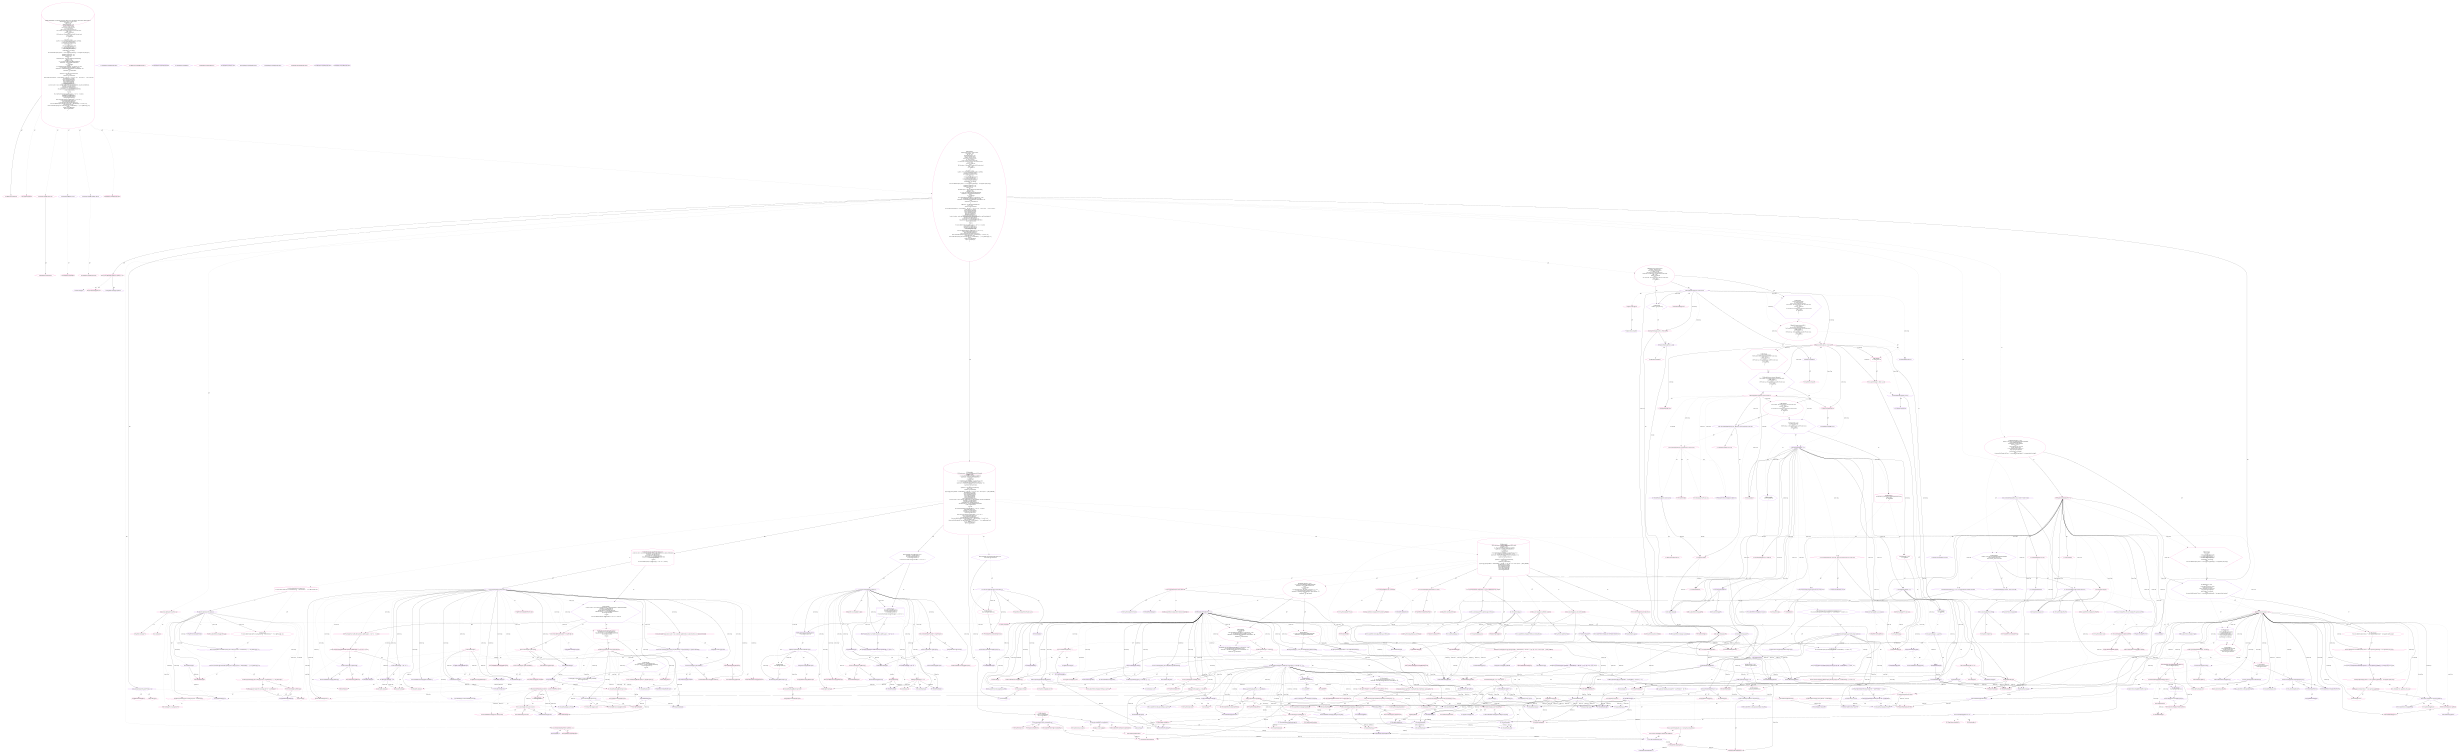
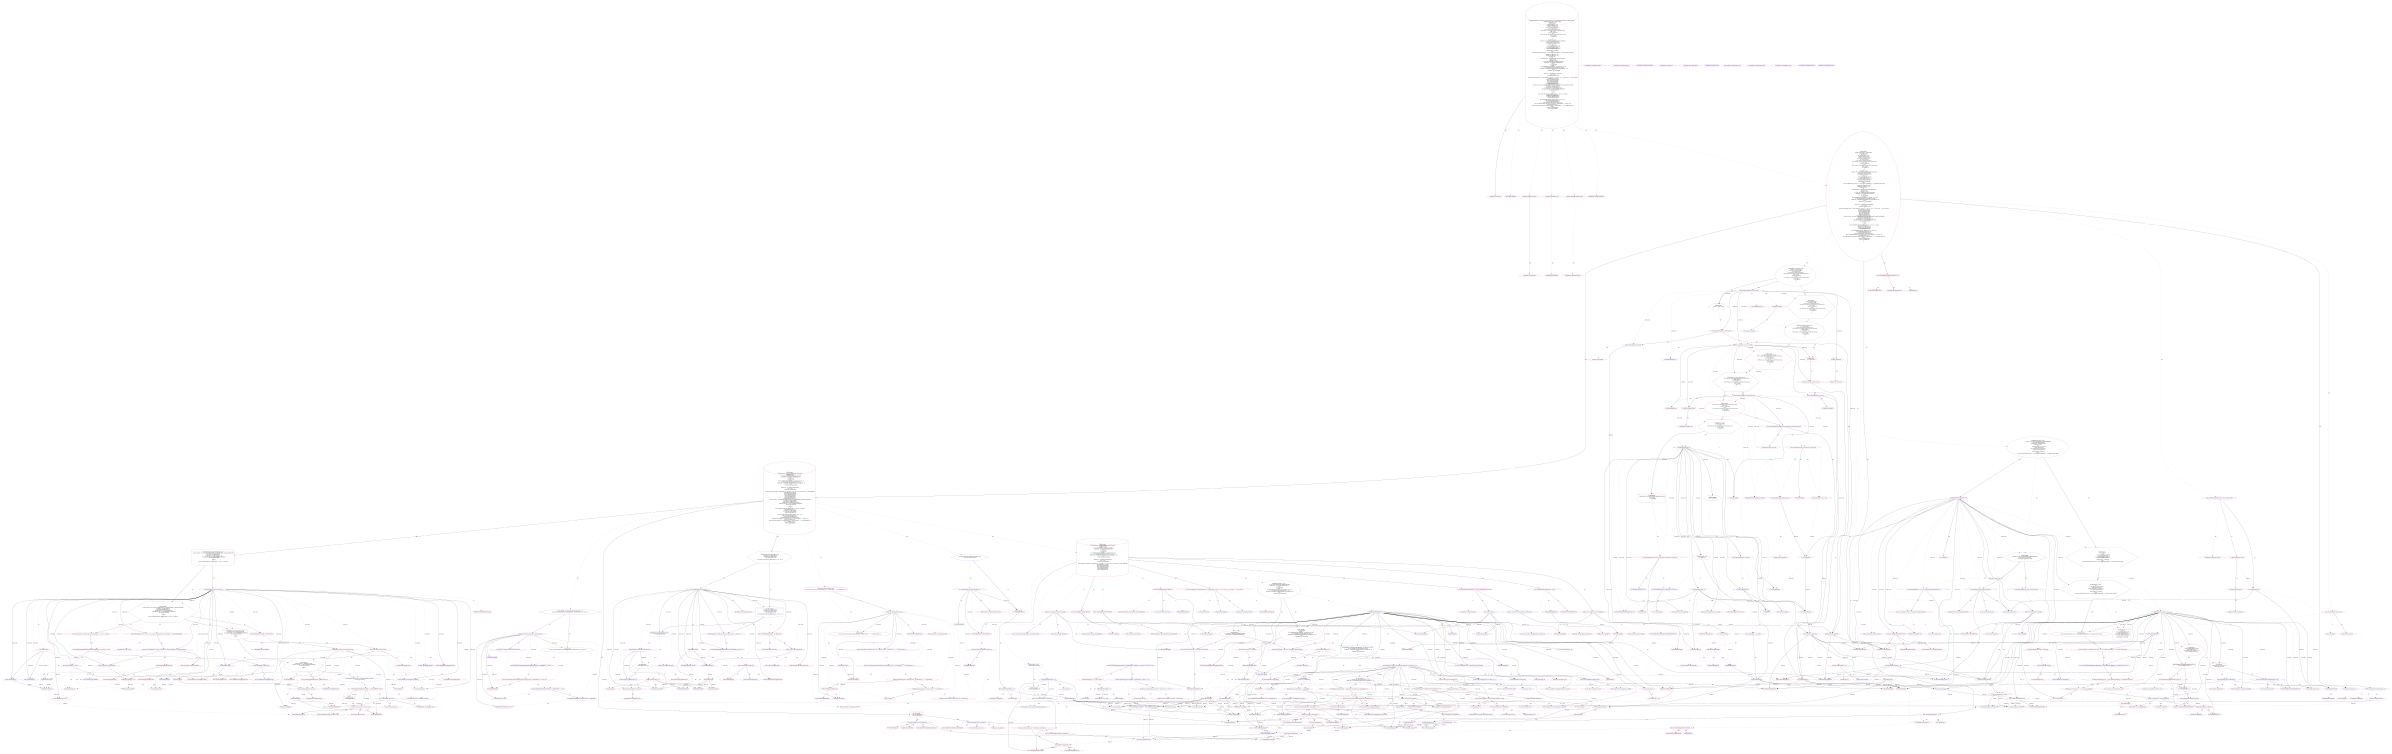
none -> (1407, 650)
